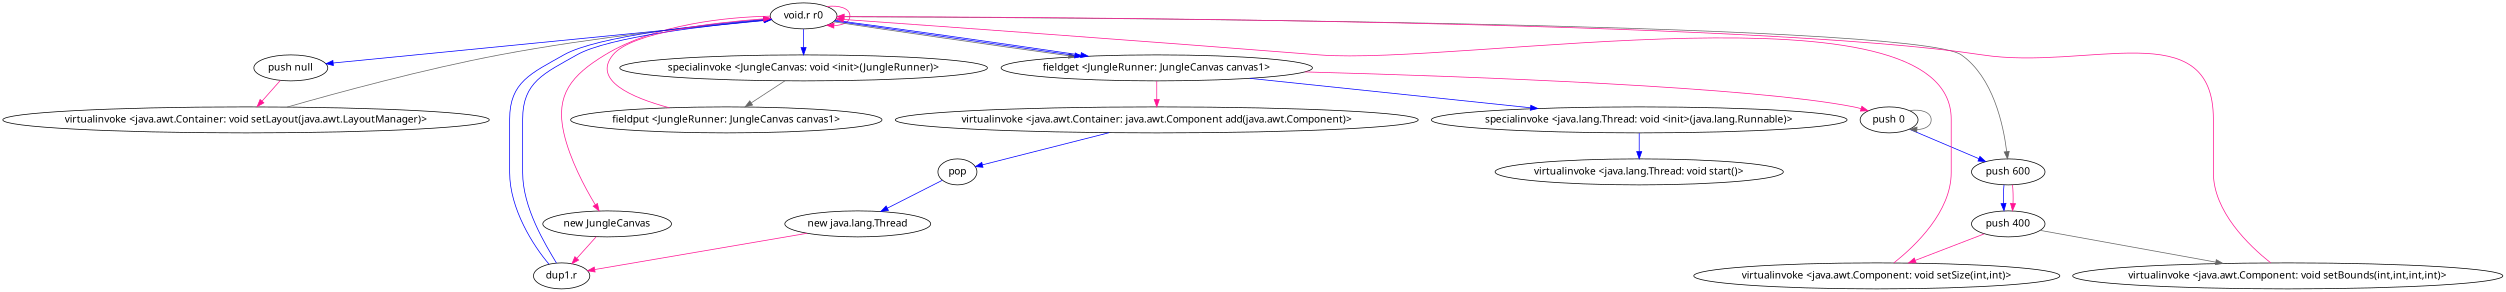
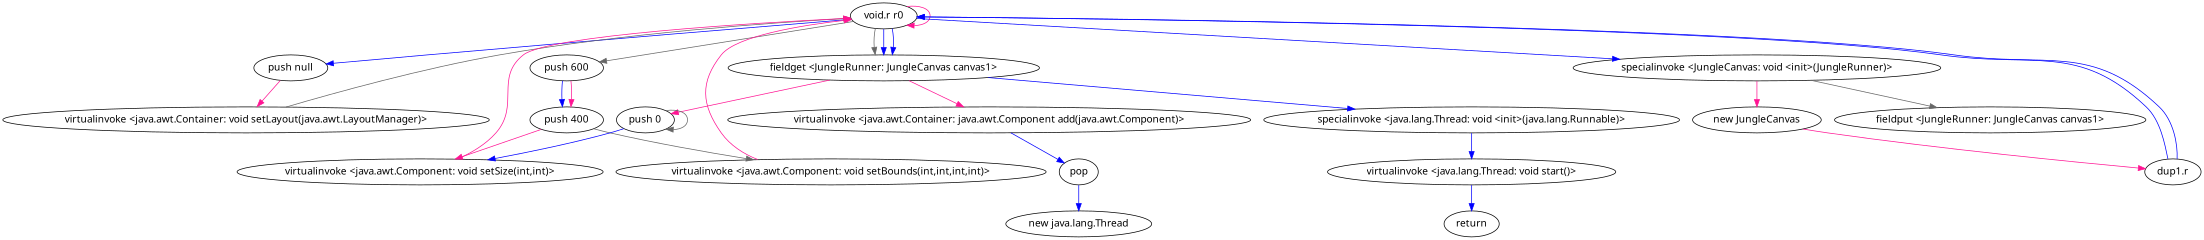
(604, 56) -> (1757, 90)
(610, 59) -> none
(1944, 144) -> (560, 145)
none -> (1472, 224)
(701, 251) -> none
